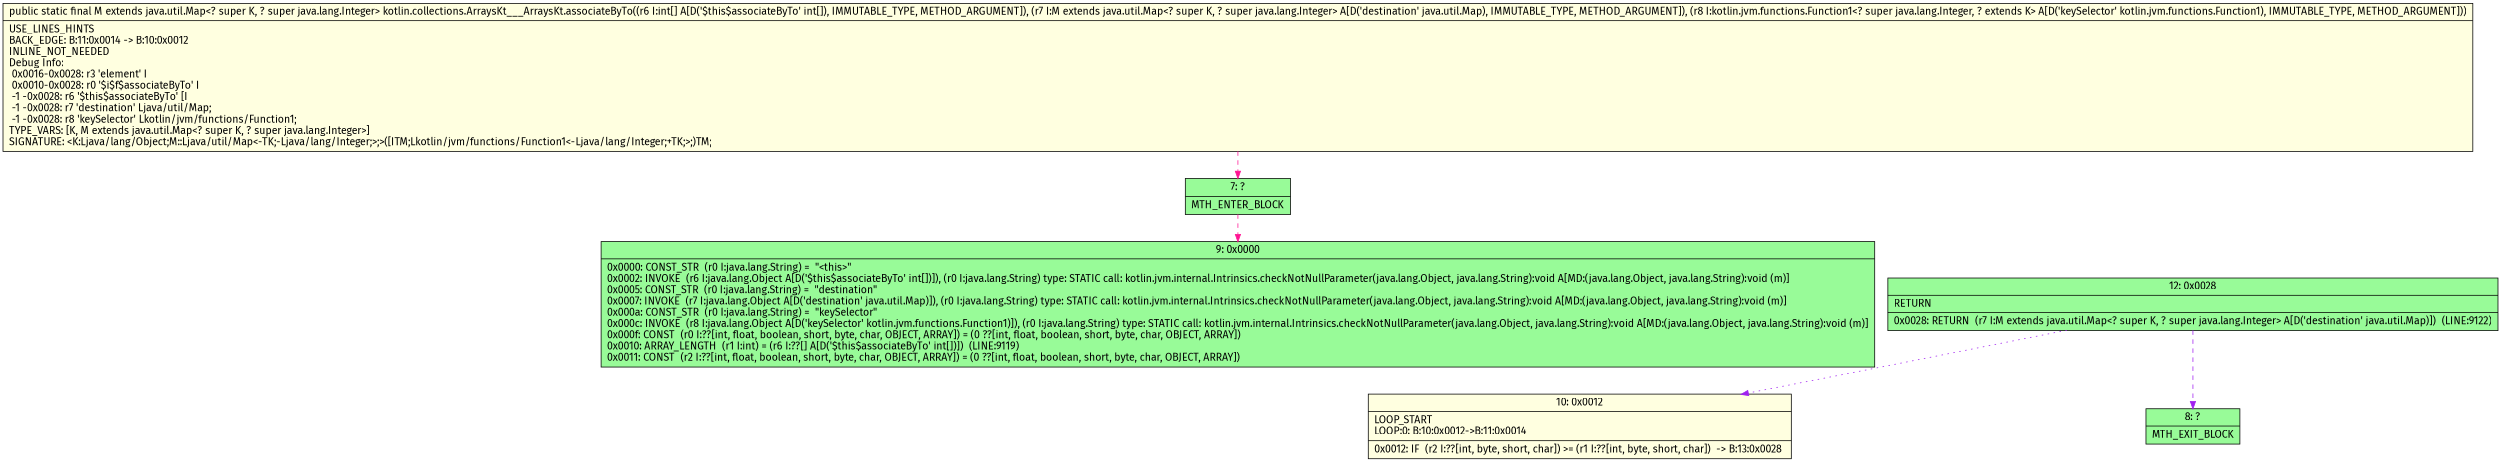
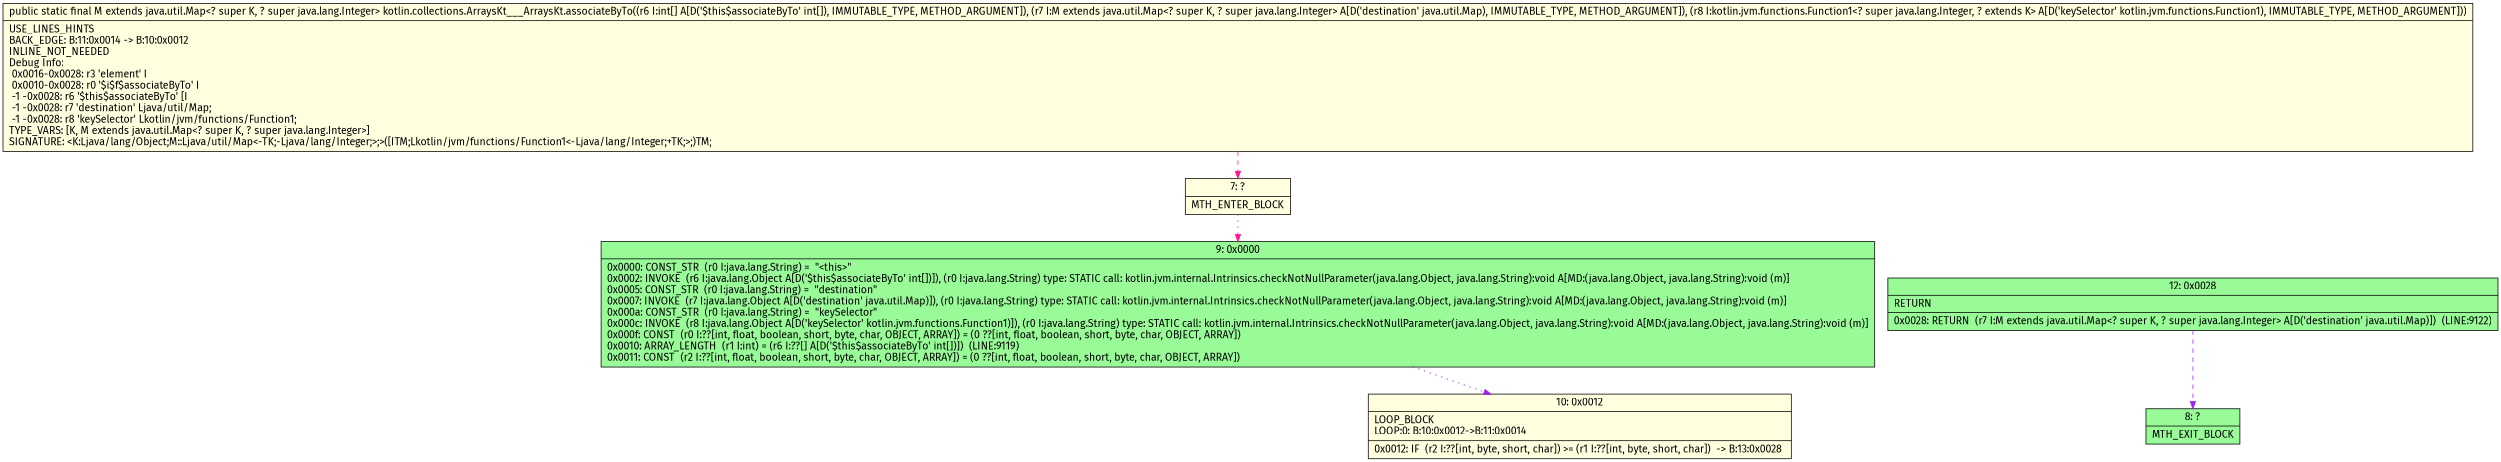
(1238, 196) -> (1238, 196)
(1238, 224) -> (1238, 224)
(1908, 362) -> (1448, 379)
(1404, 420) -> (1404, 420)
